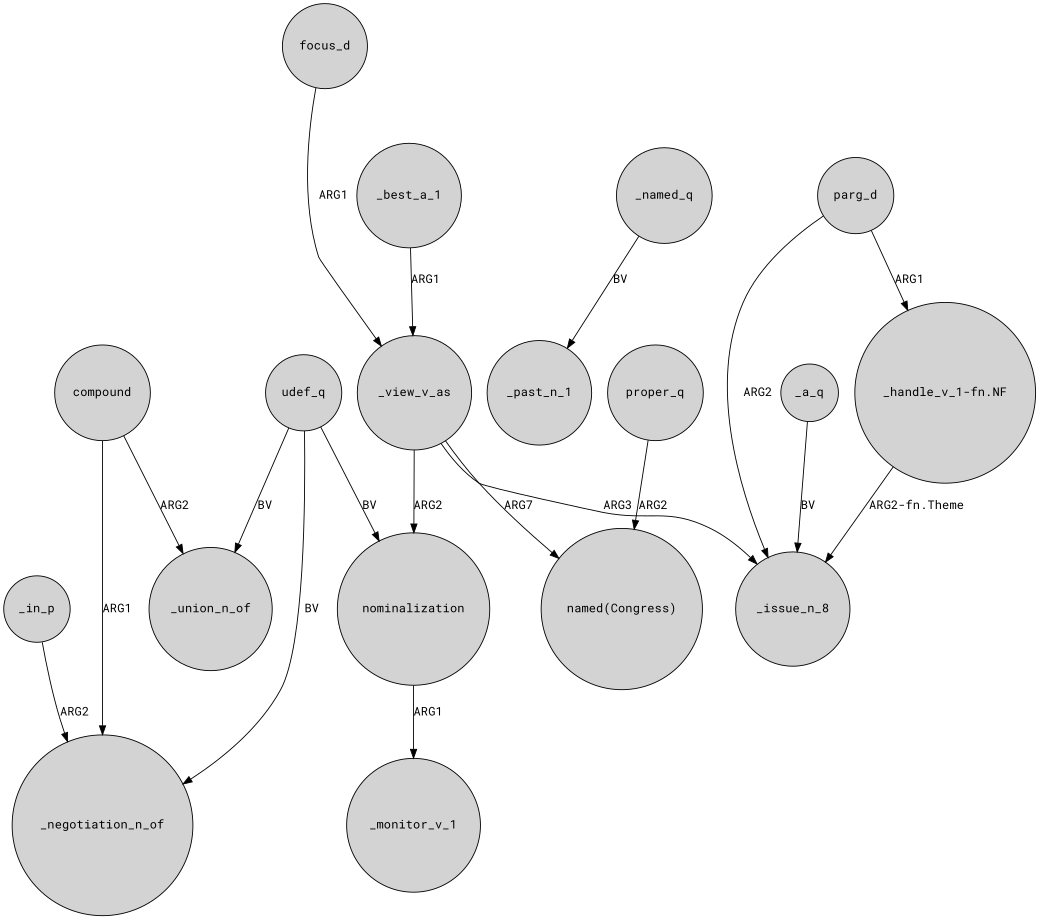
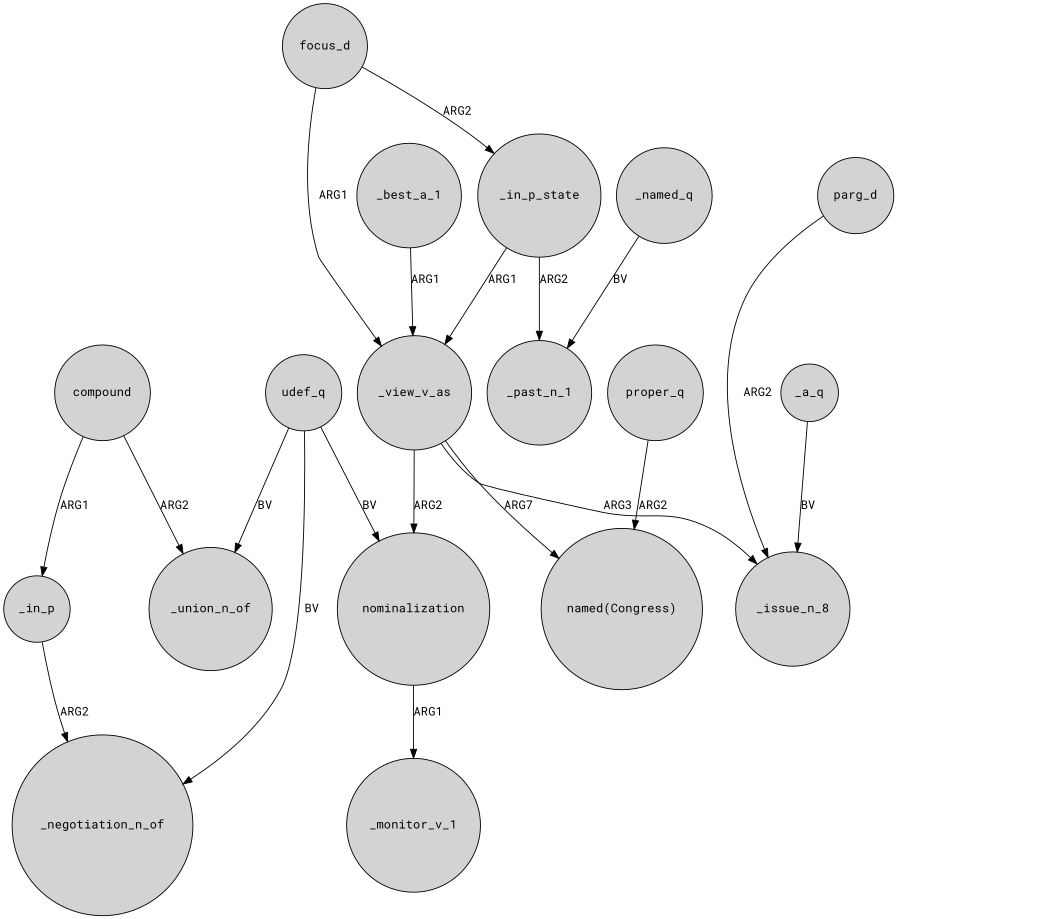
none -> (539, 196)
(945, 393) -> none
(103, 583) -> (60, 501)
